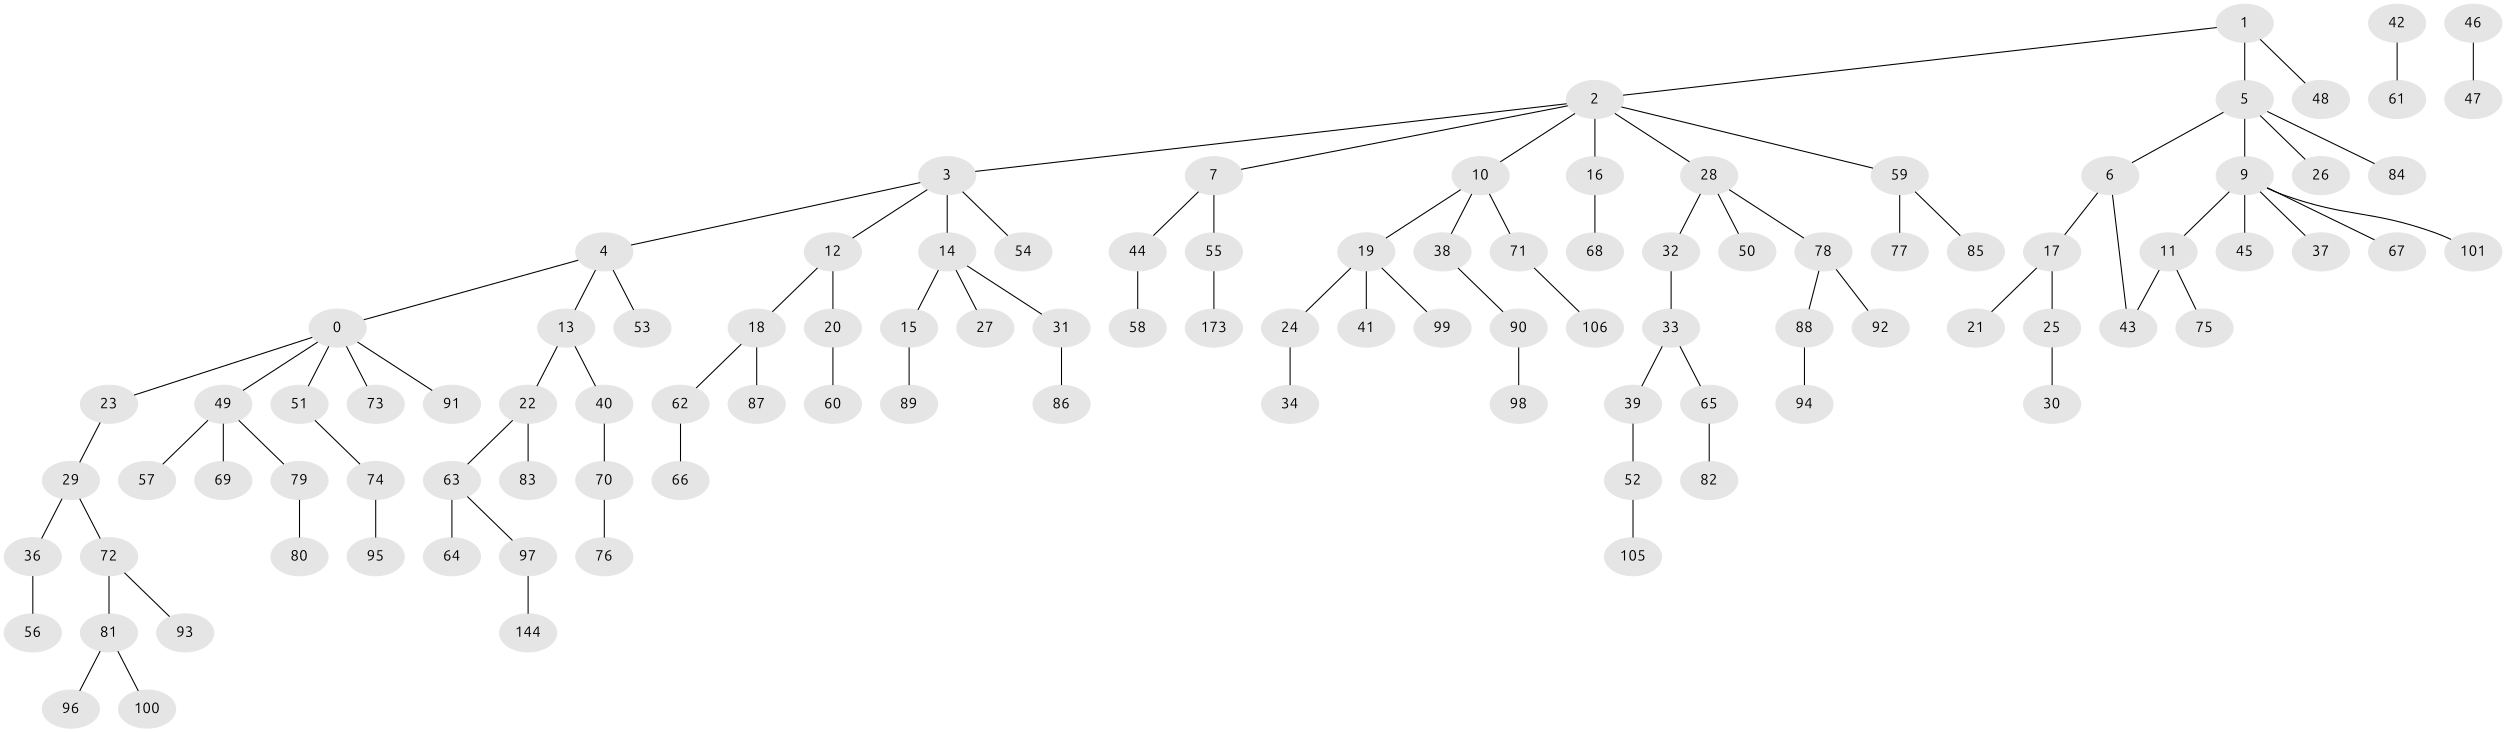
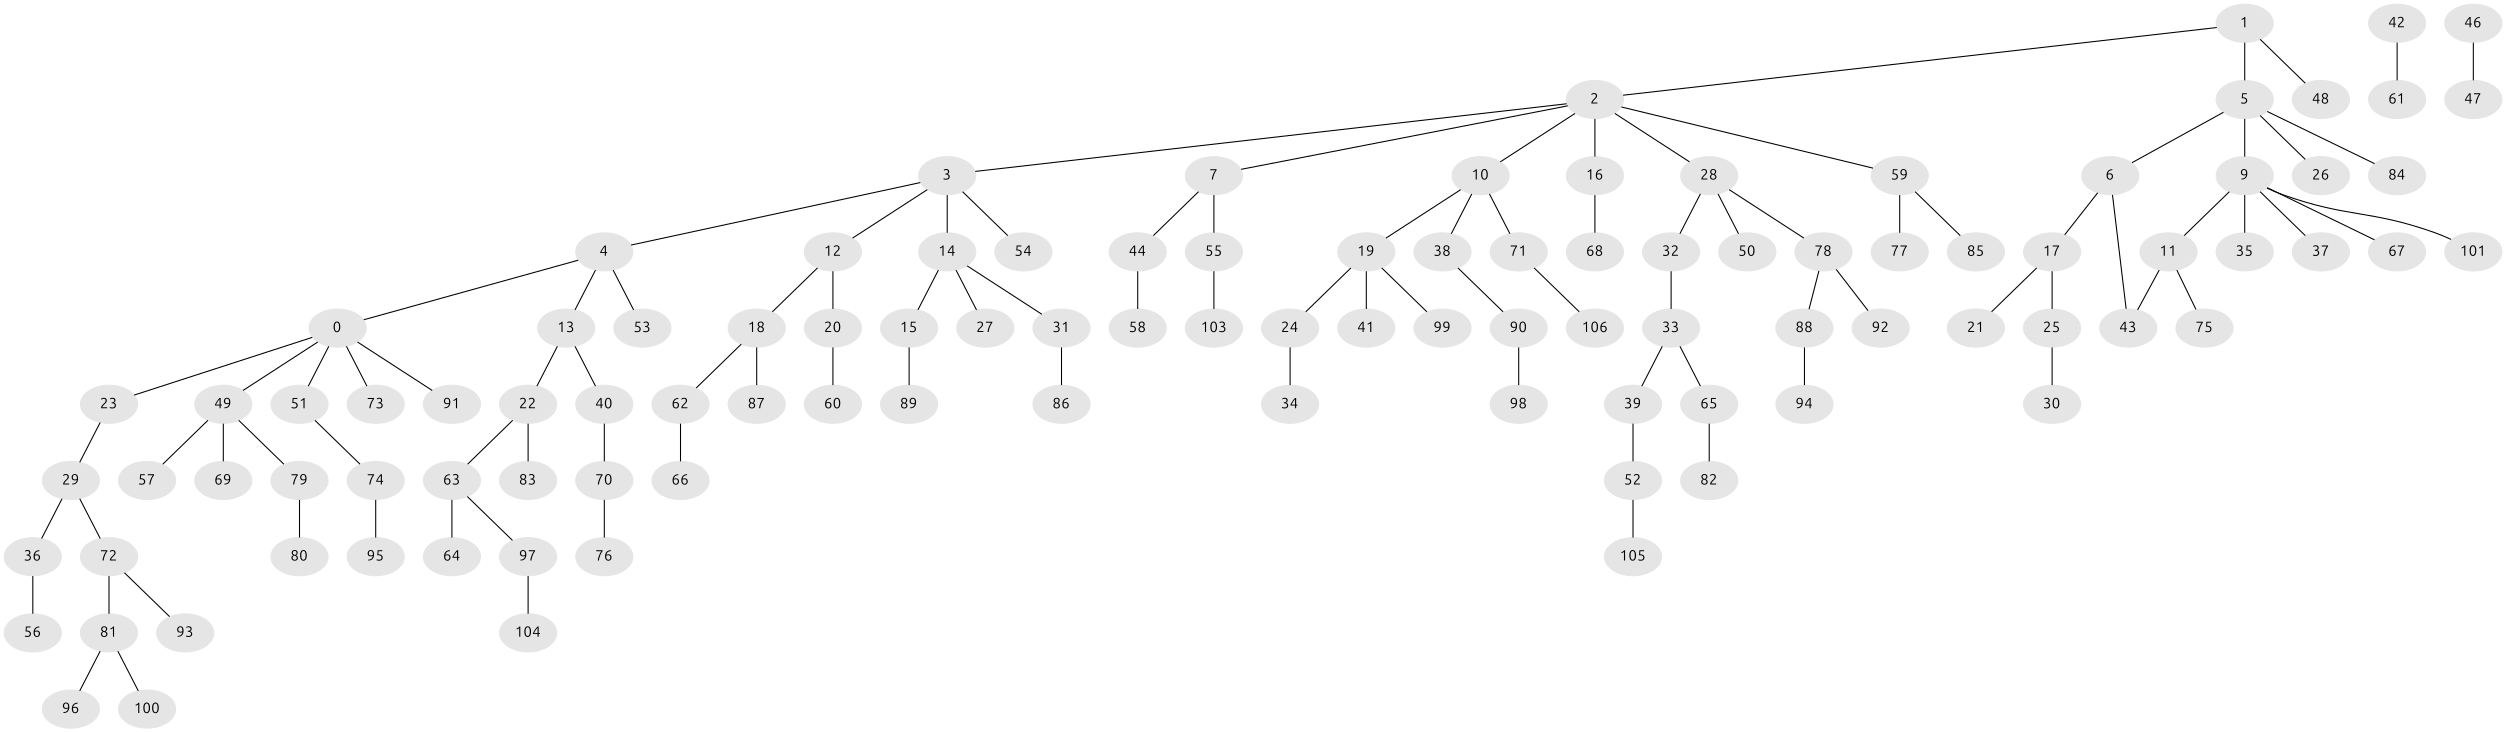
(2245, 252) -> (2245, 252)
(1214, 328) -> (1214, 328)
(528, 633) -> (528, 633)
